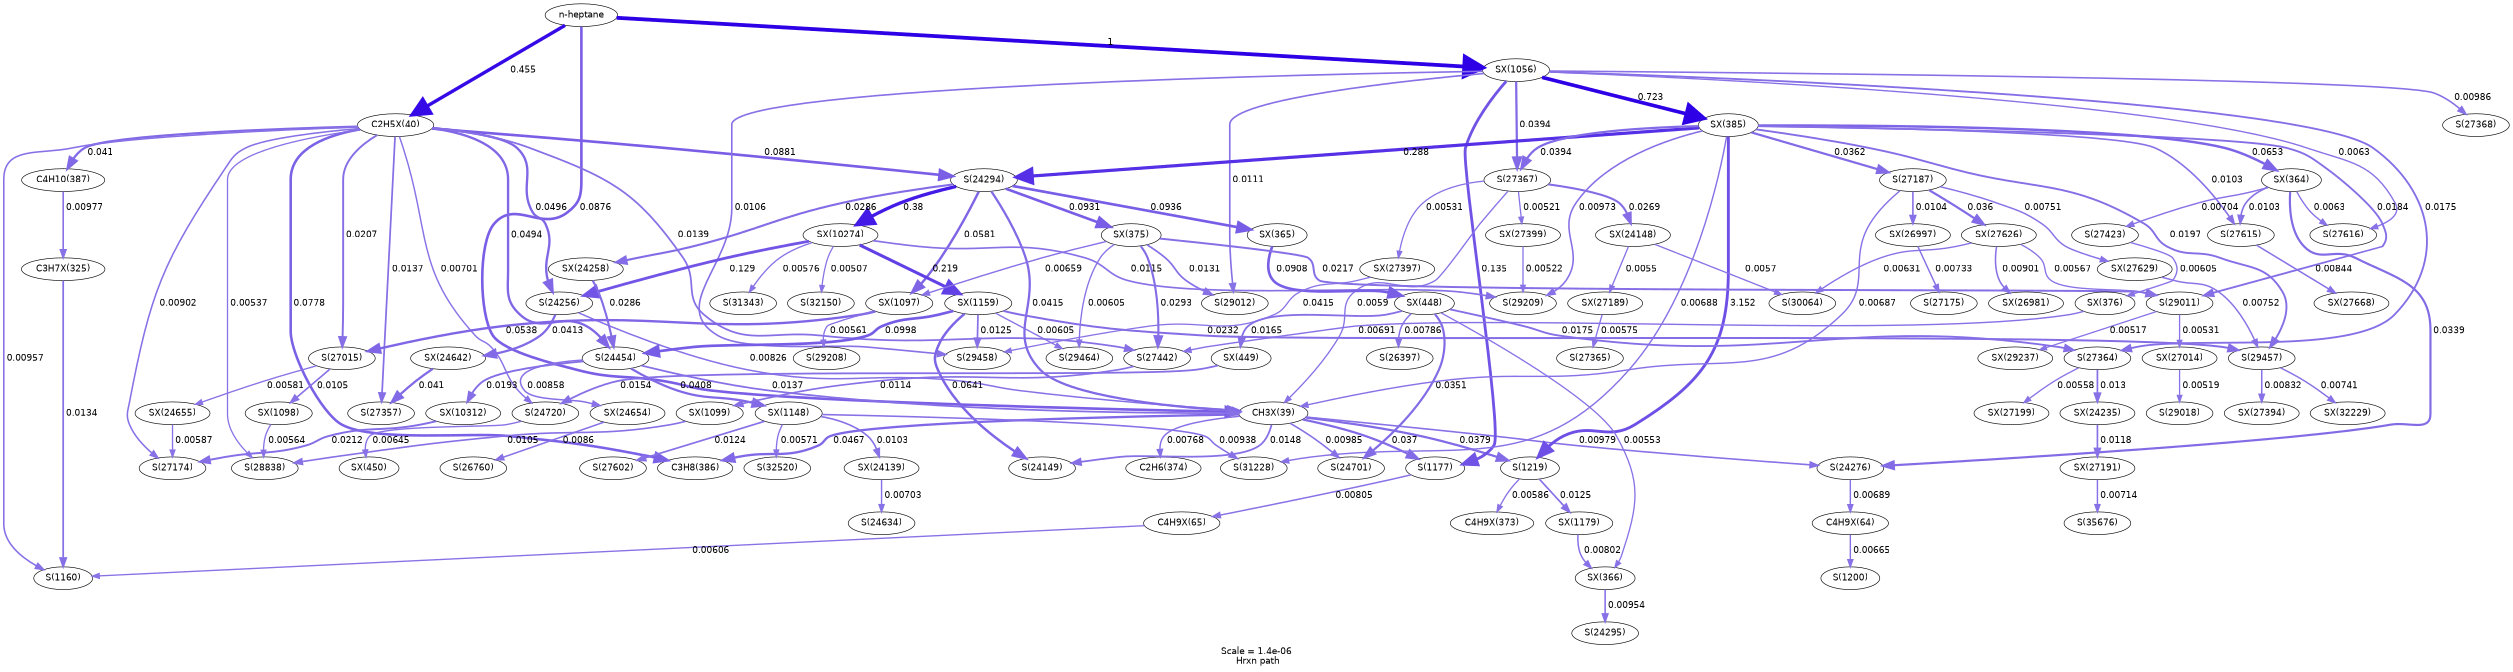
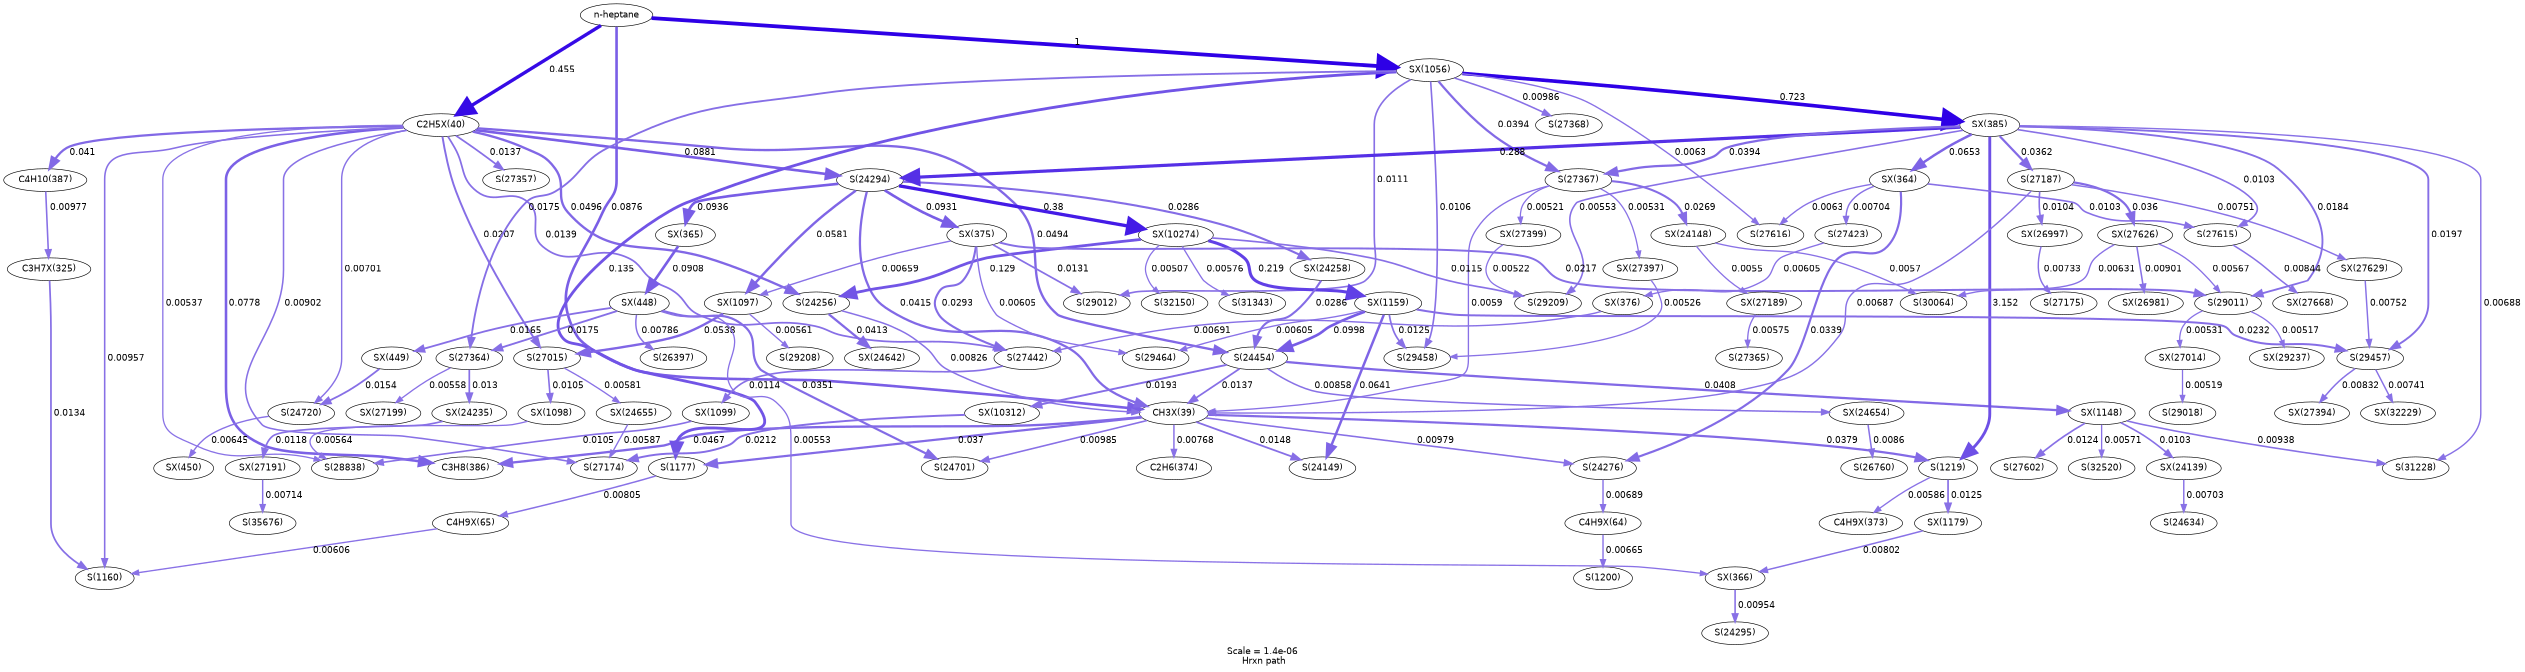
(1596, 208) -> (1597, 208)
(1317, 303) -> (1681, 303)
(416, 381) -> none
